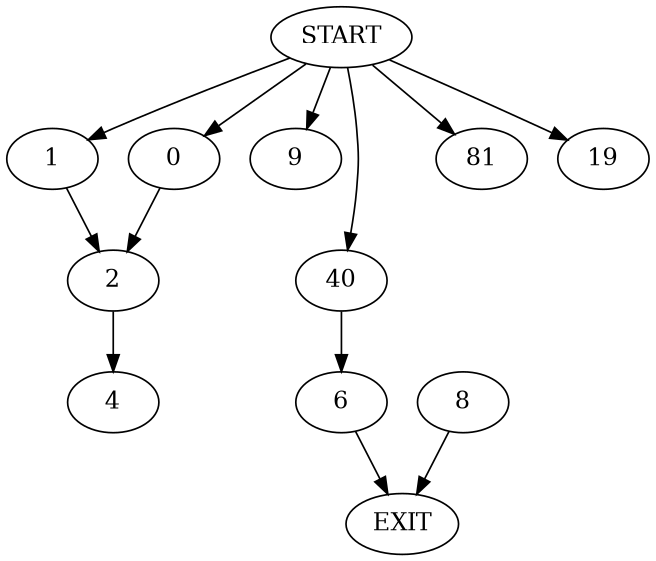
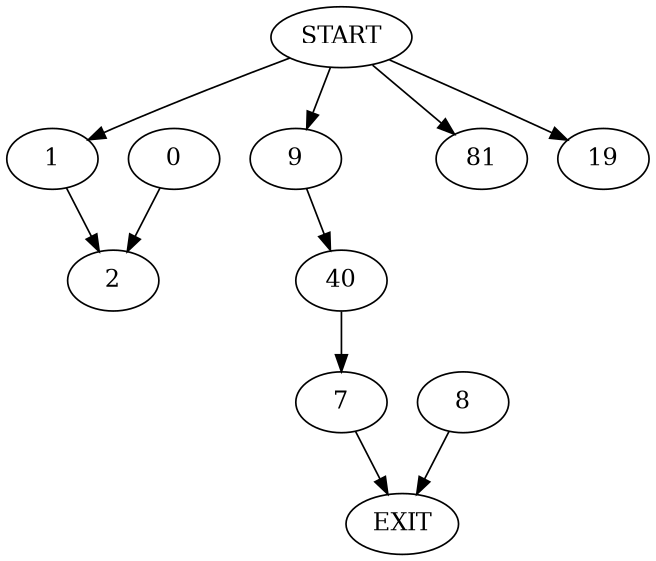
(262, 95) -> none
(358, 150) -> (315, 211)
(113, 402) -> none
(341, 402) -> (341, 402)
